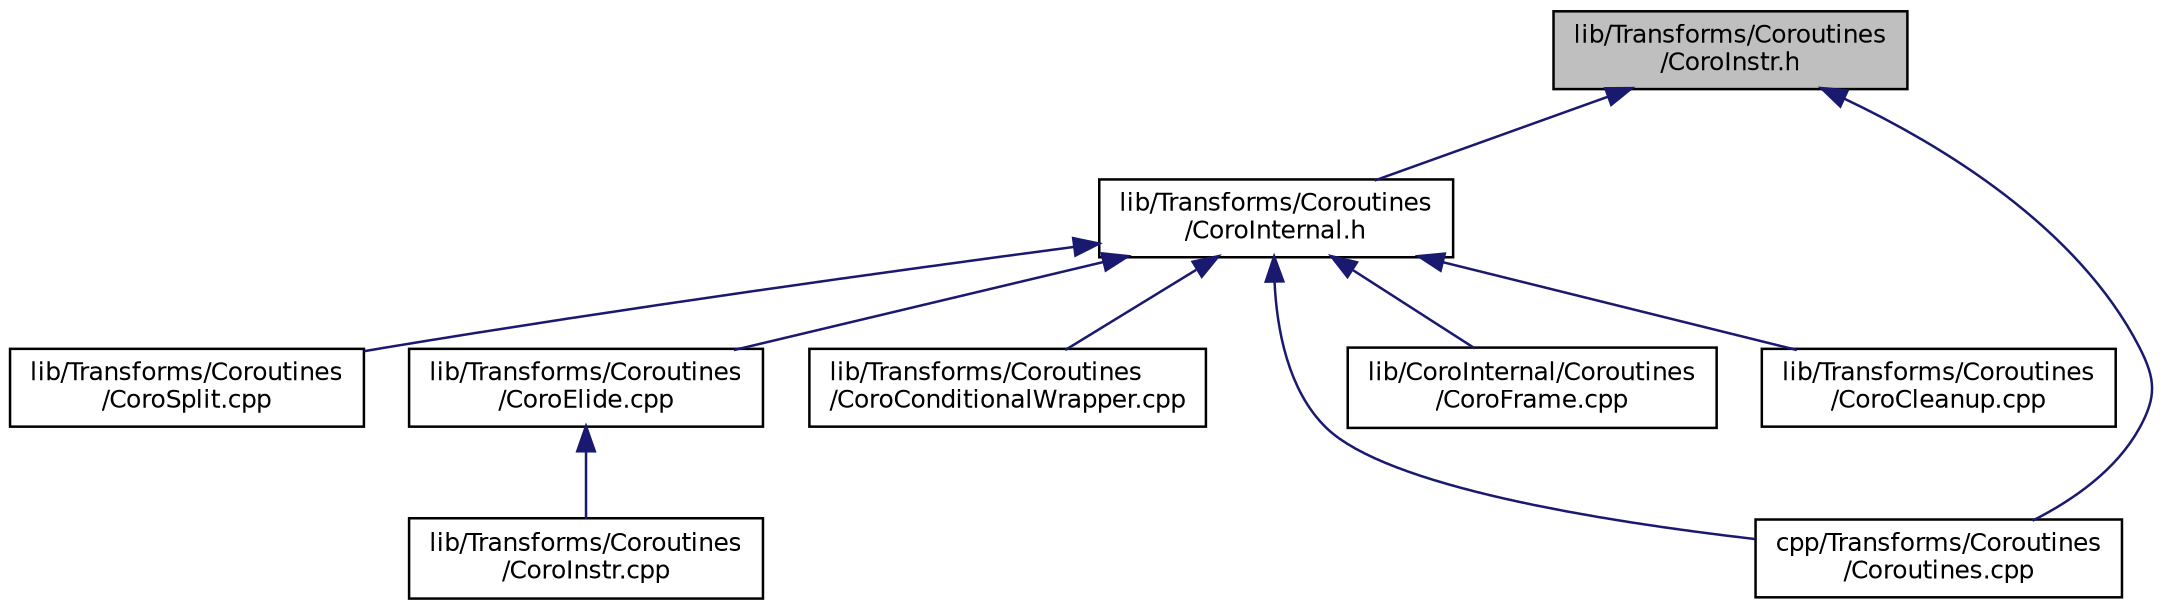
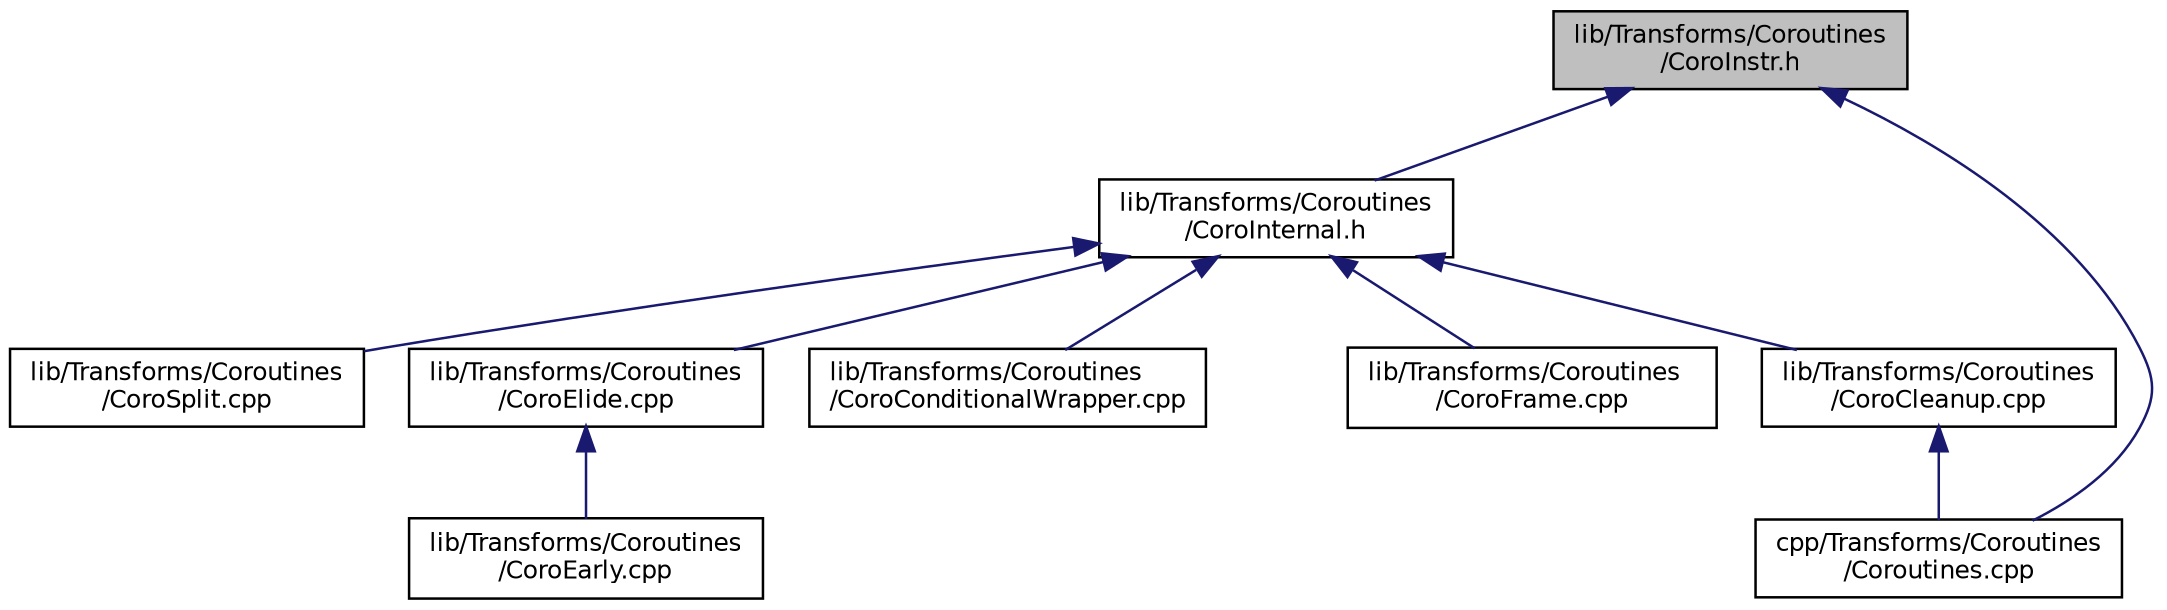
(1532, 388) -> (1532, 388)
(1457, 487) -> (1939, 486)
(586, 558) -> (586, 558)
